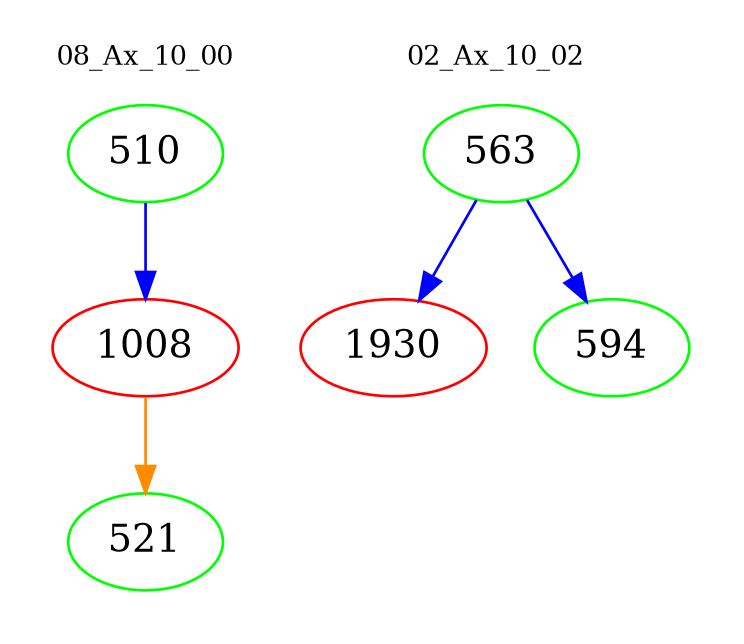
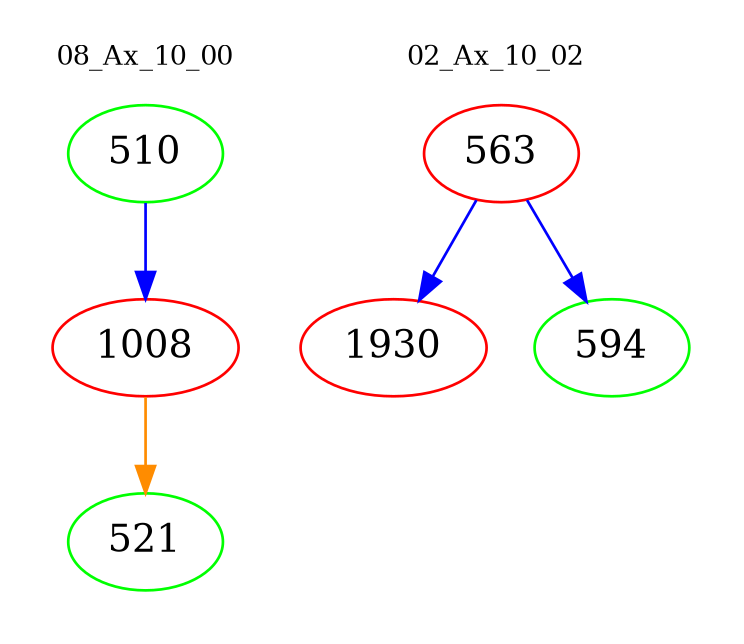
(501, 154) -> (501, 154)
